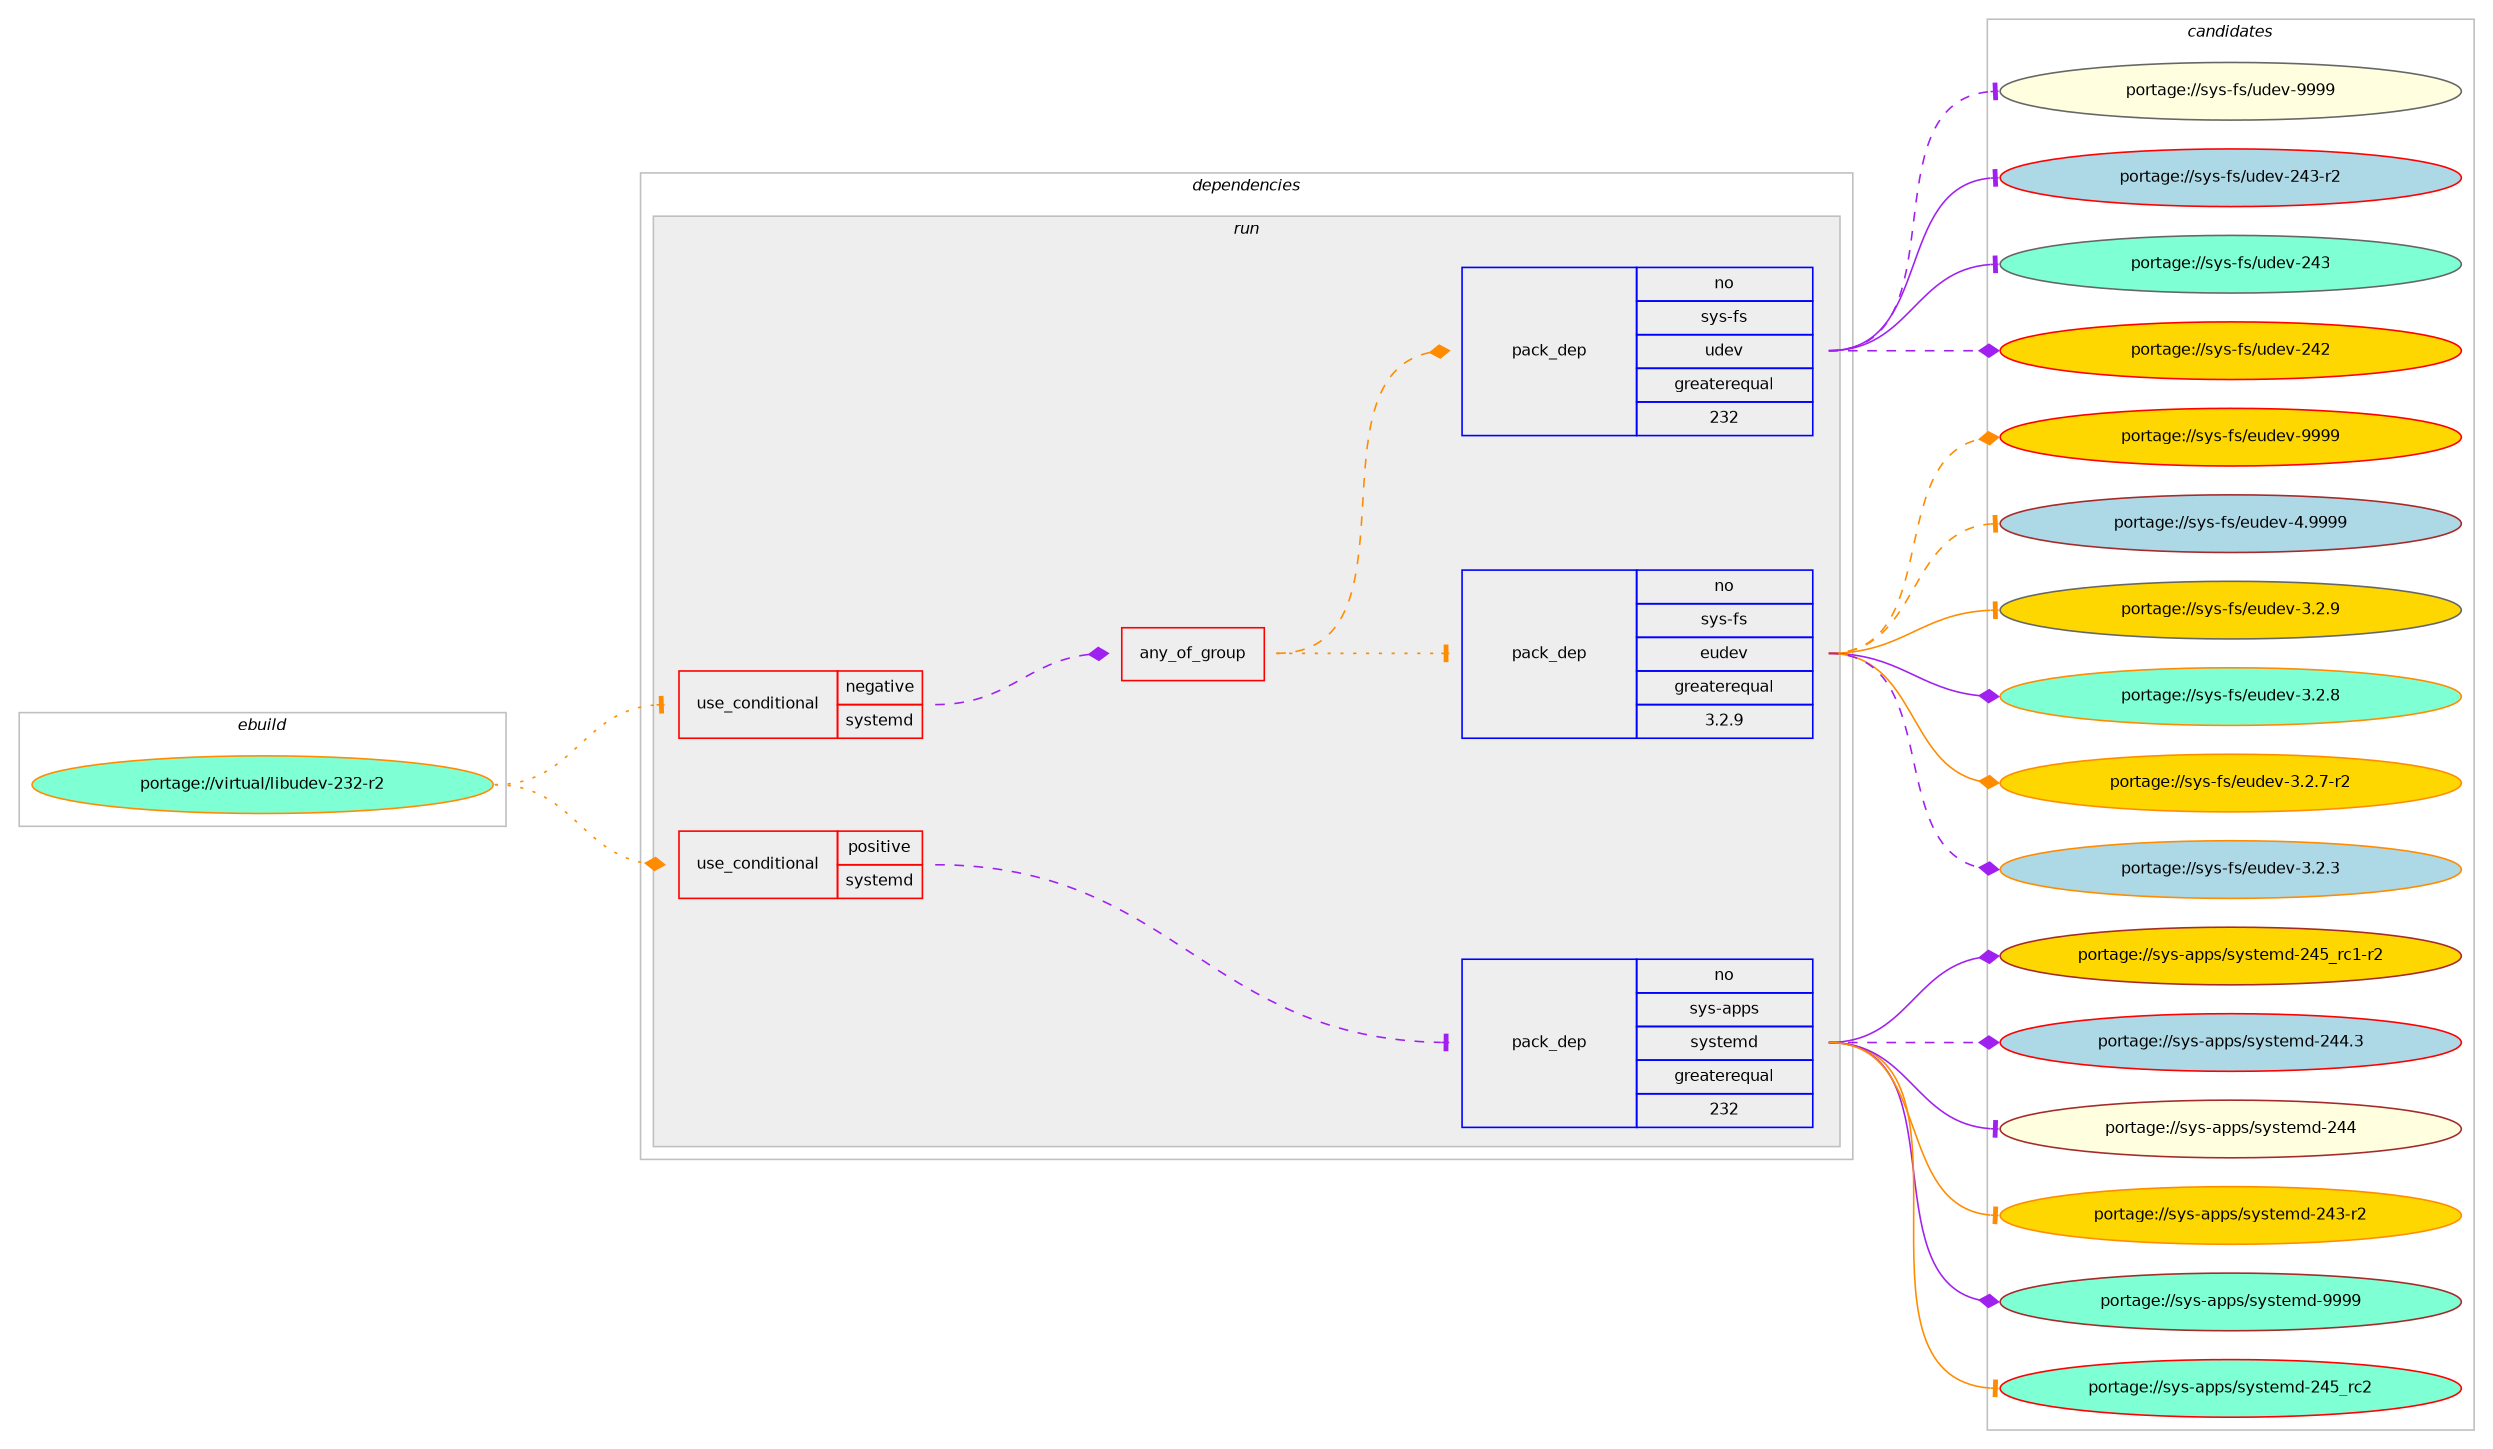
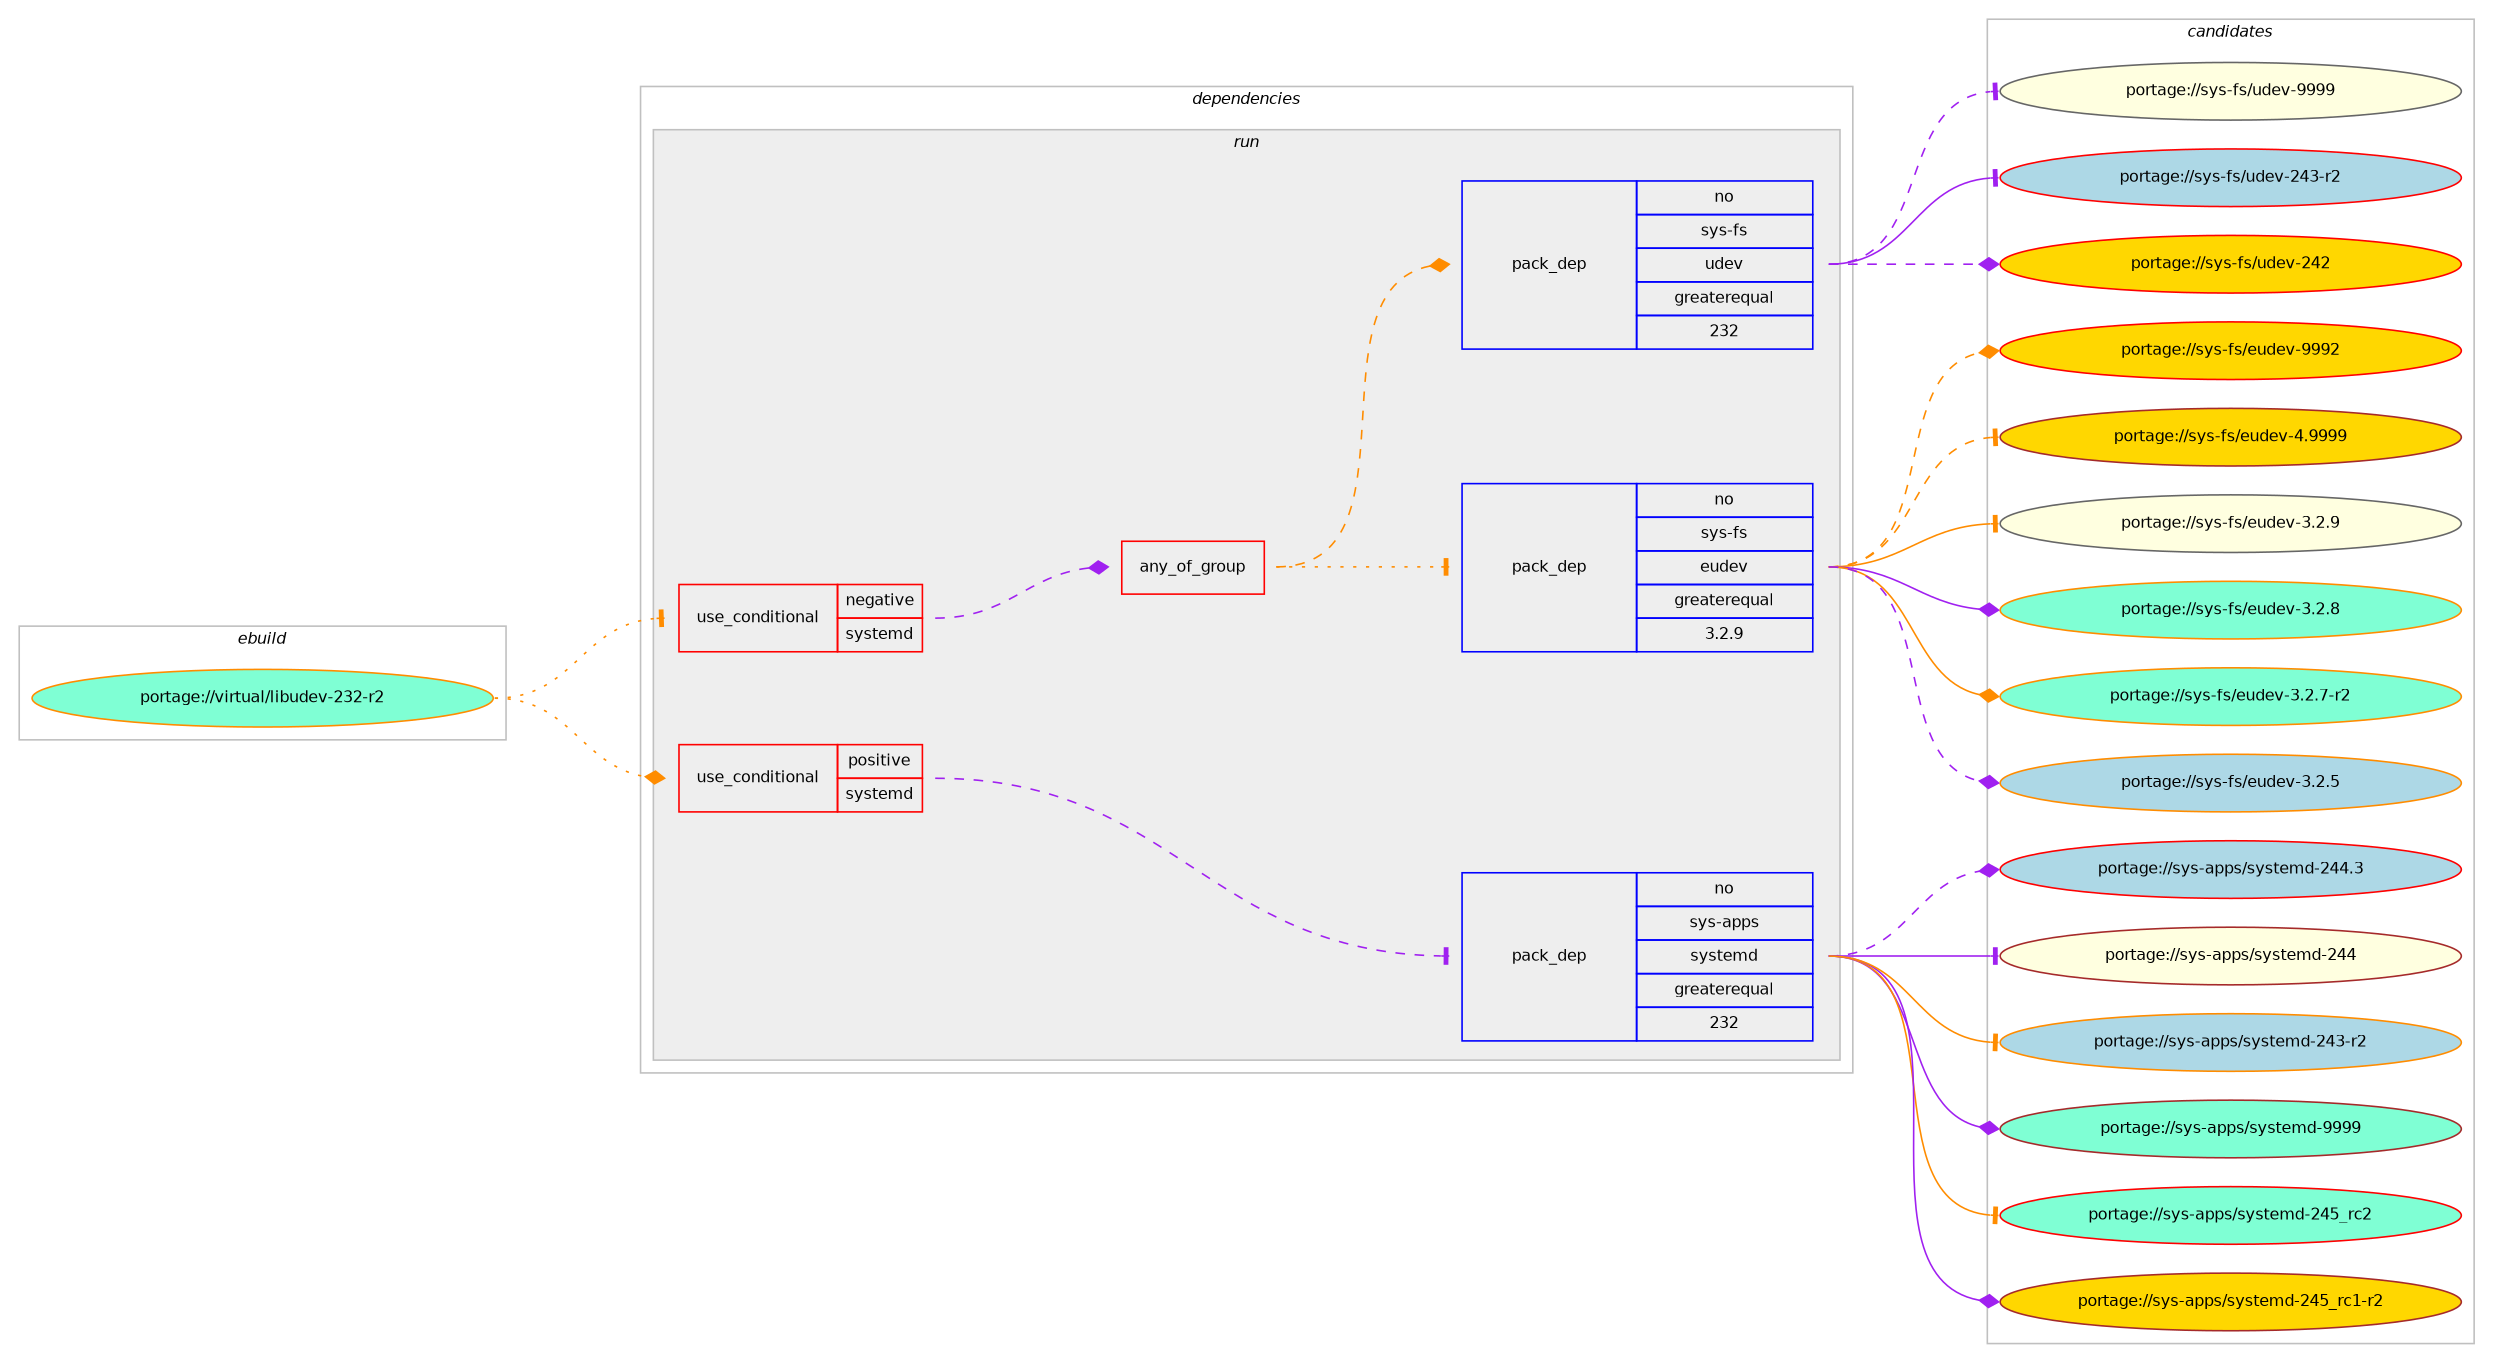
(2231, 264) -> none
(2231, 437) -> (2231, 351)
(2231, 524) -> (2231, 437)
(2231, 610) -> (2231, 524)
(2231, 783) -> (2231, 697)
(2231, 870) -> (2231, 783)
(2231, 1215) -> (2231, 1043)
